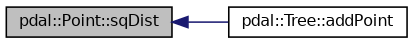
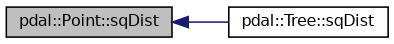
(318, 22) -> (308, 22)
